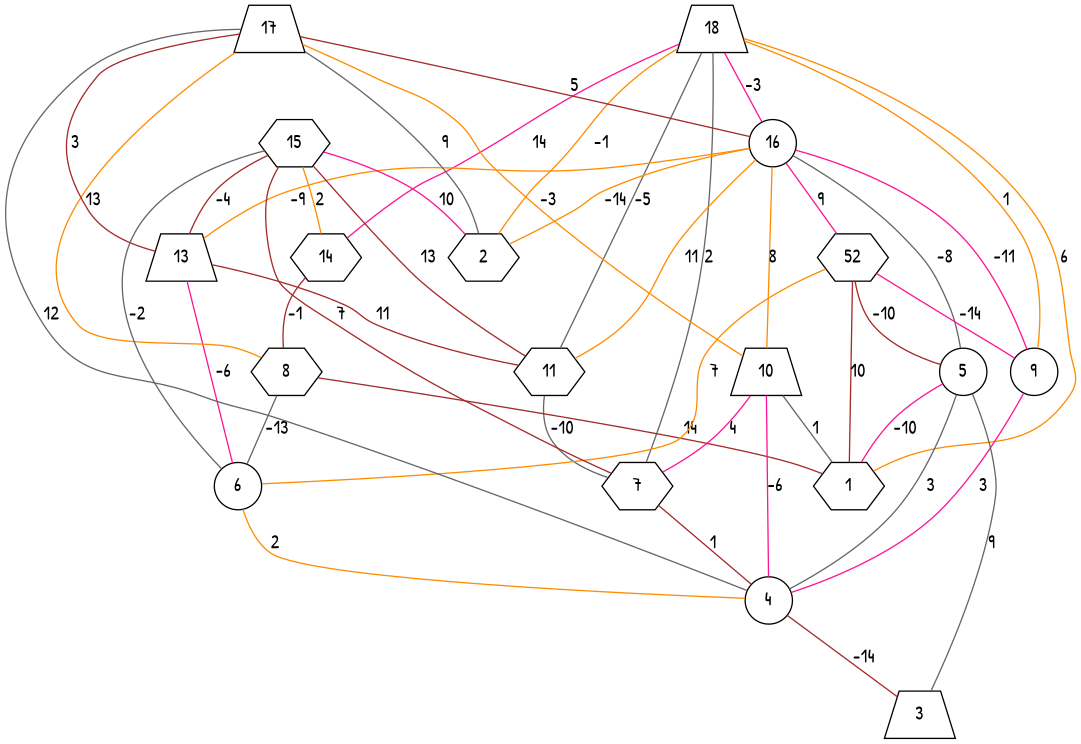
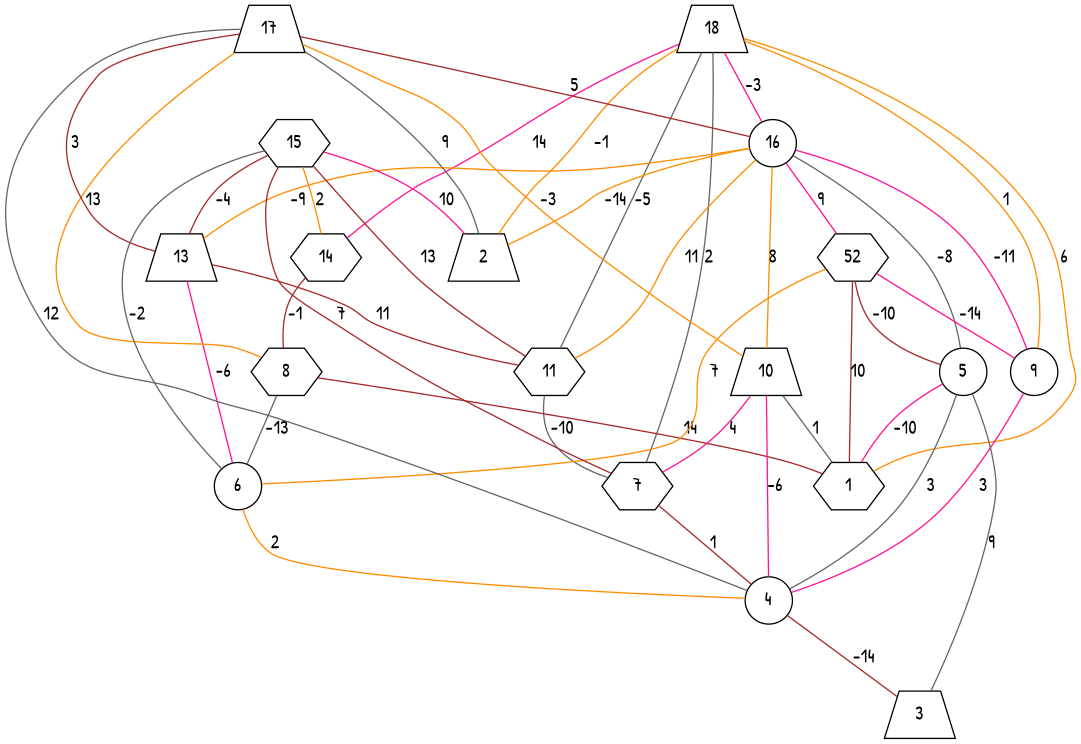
(484, 258) -> (484, 258)
